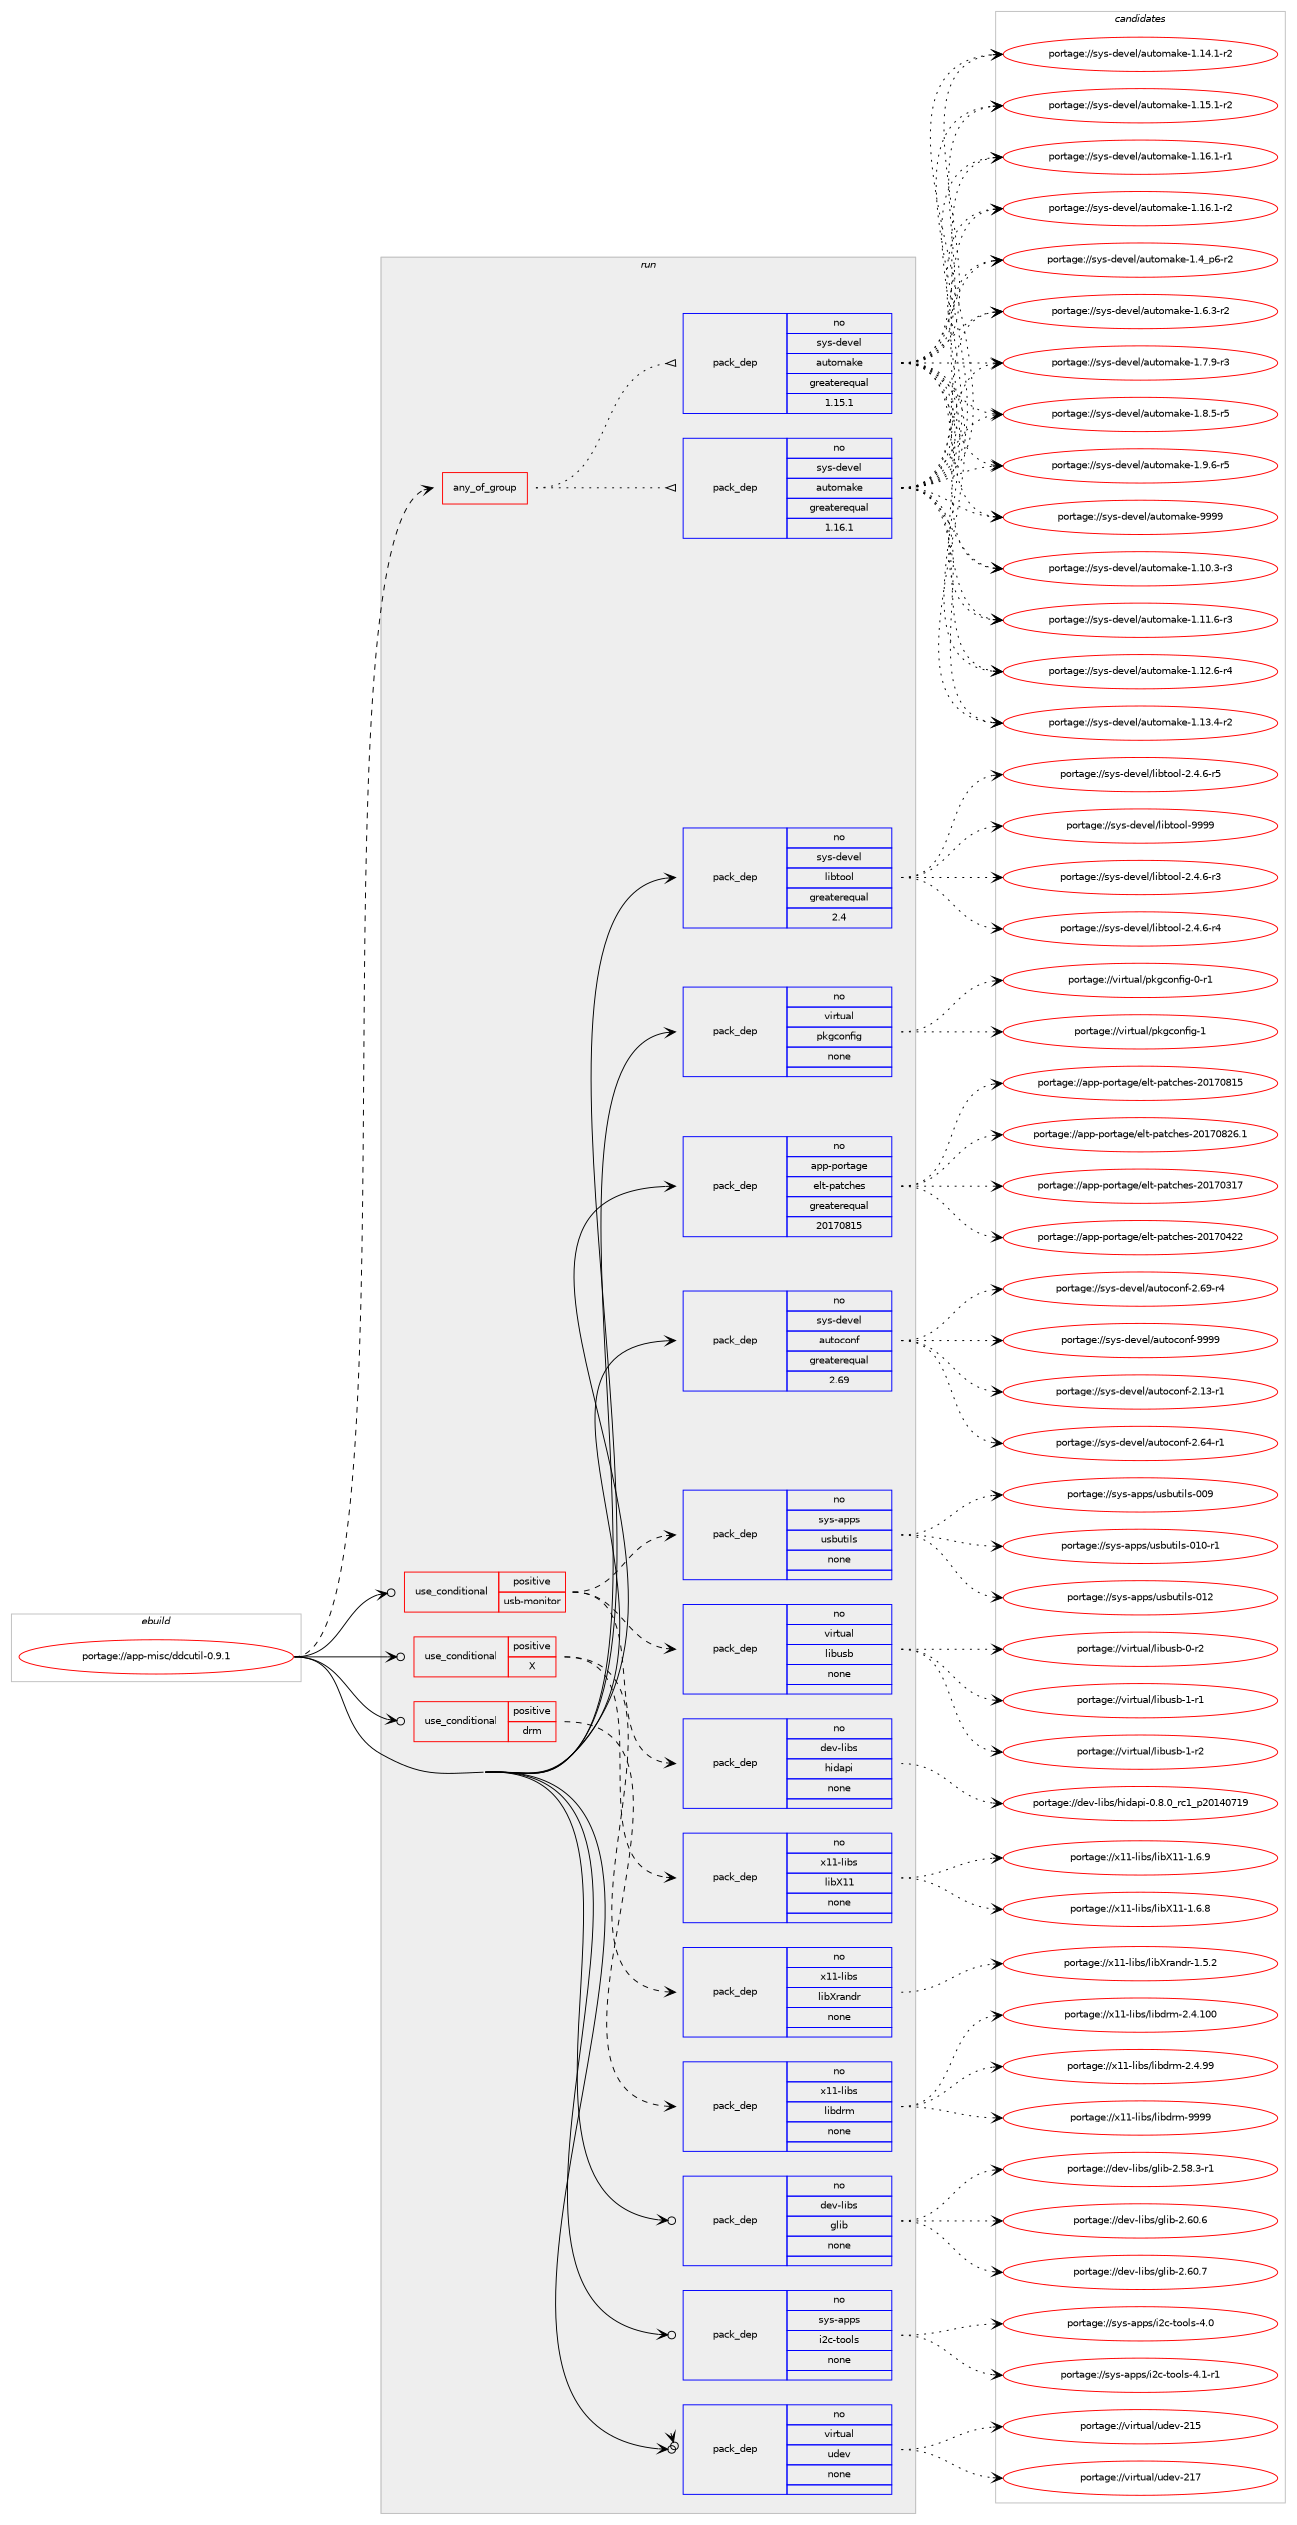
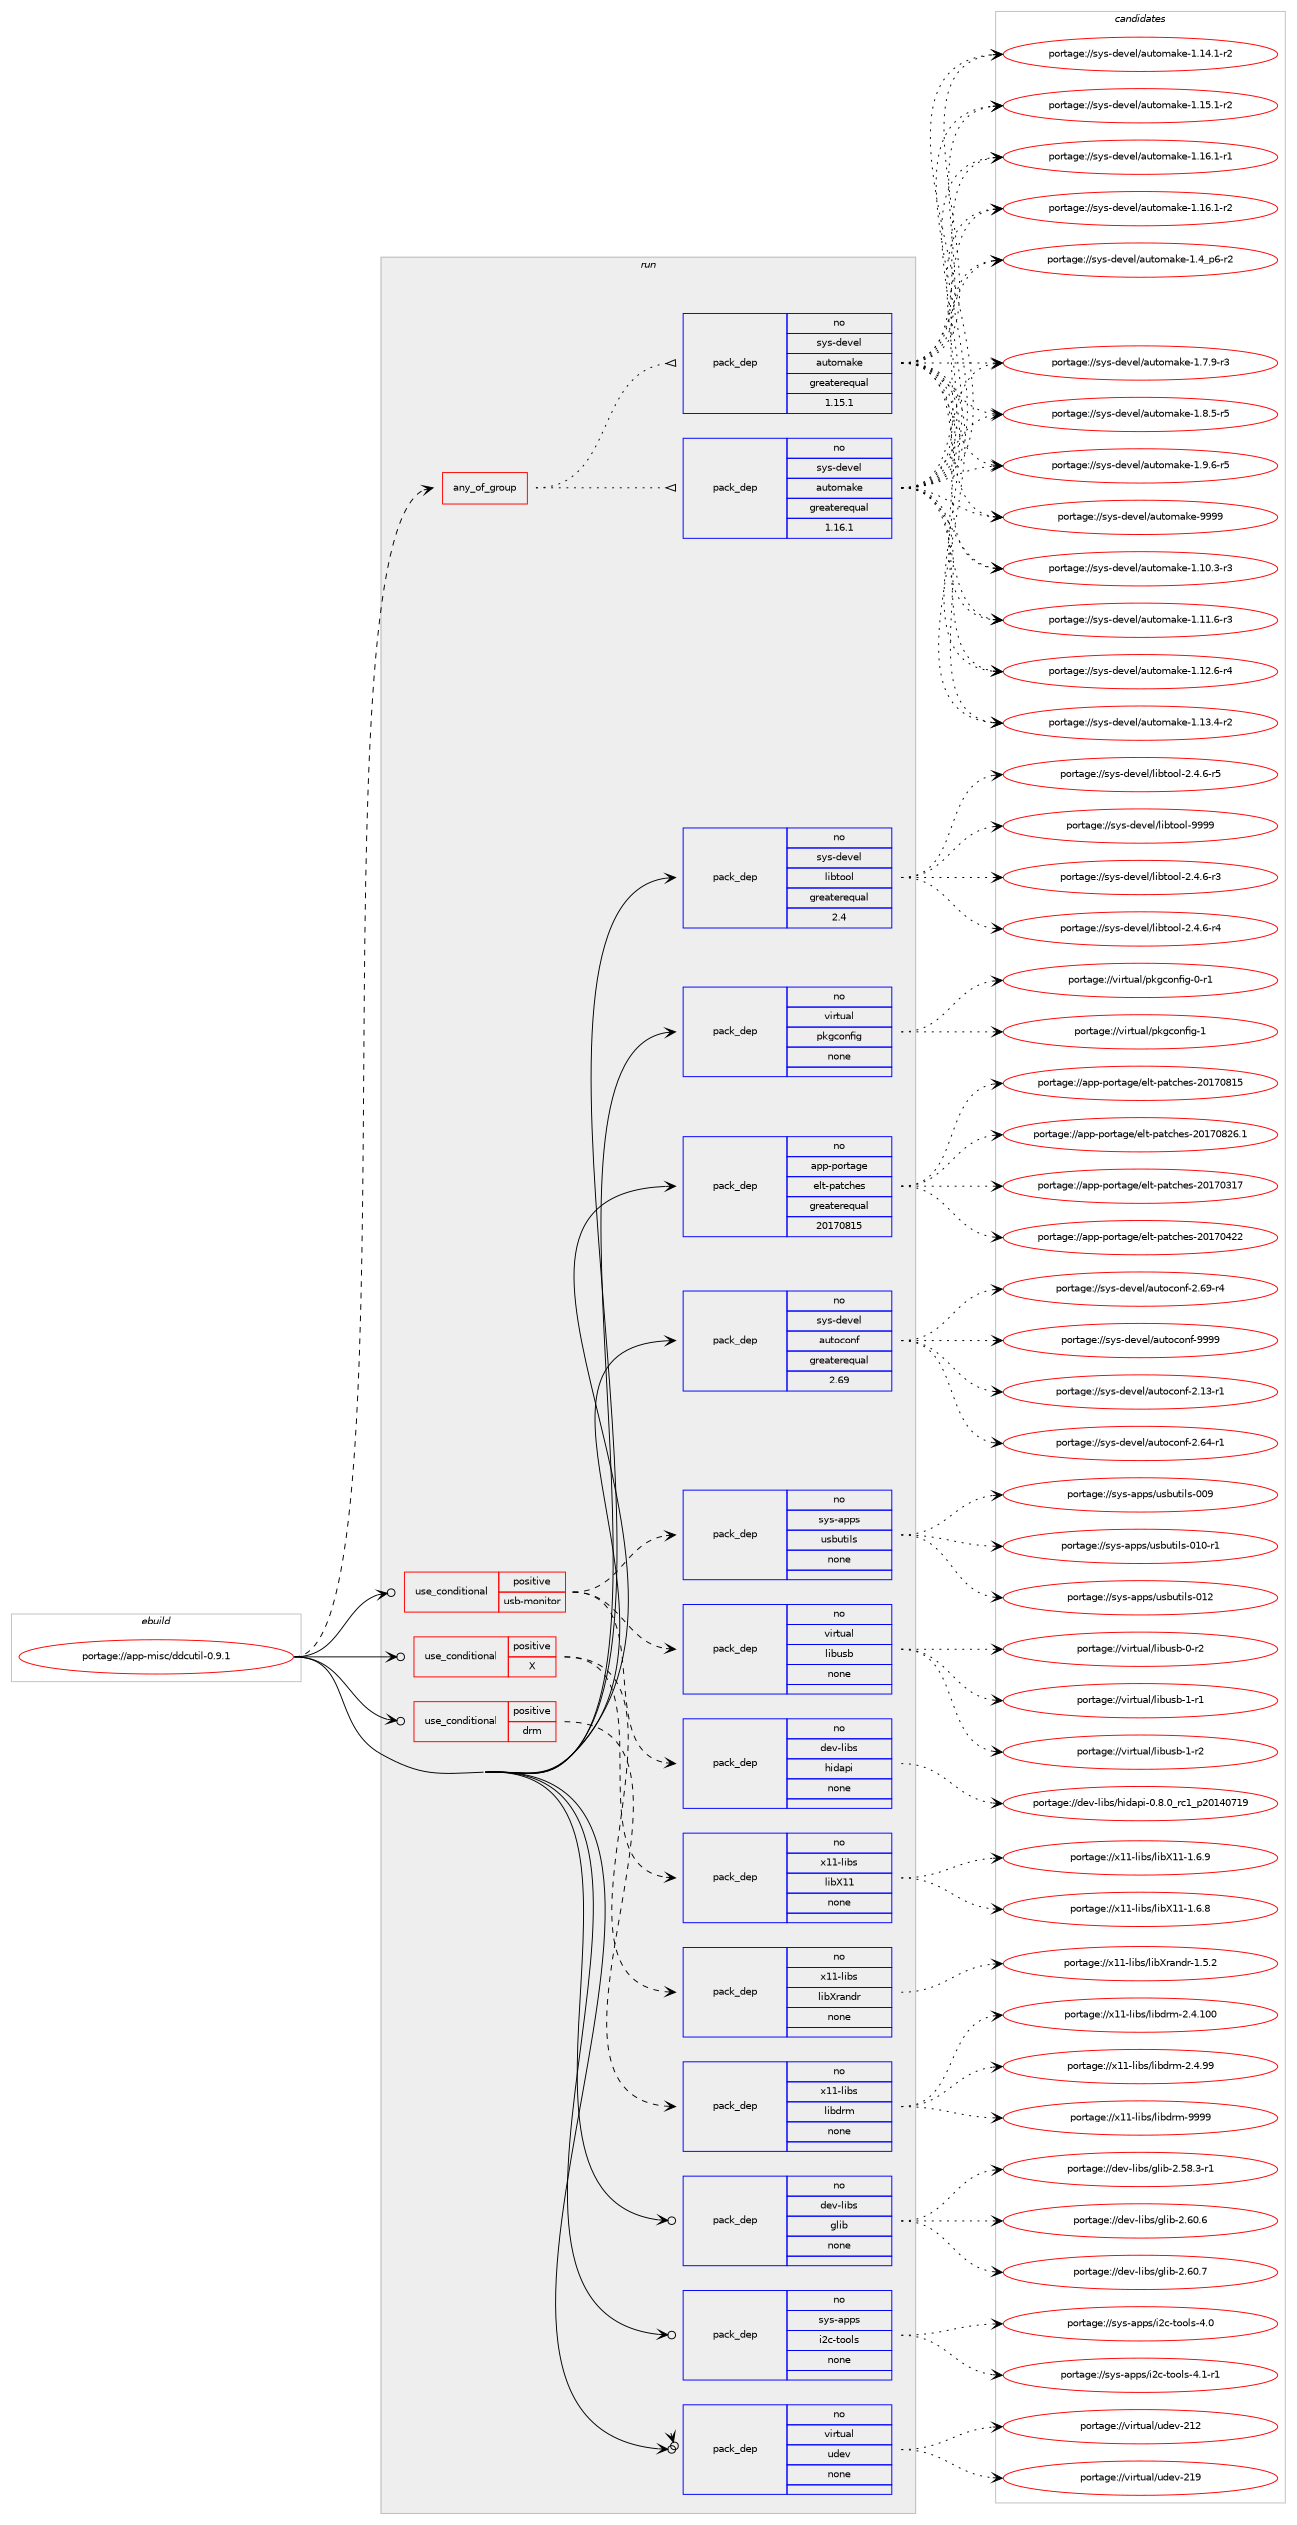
(1140, 312) -> none
(1140, 2427) -> (1140, 2427)
(1140, 2478) -> (1140, 2478)
